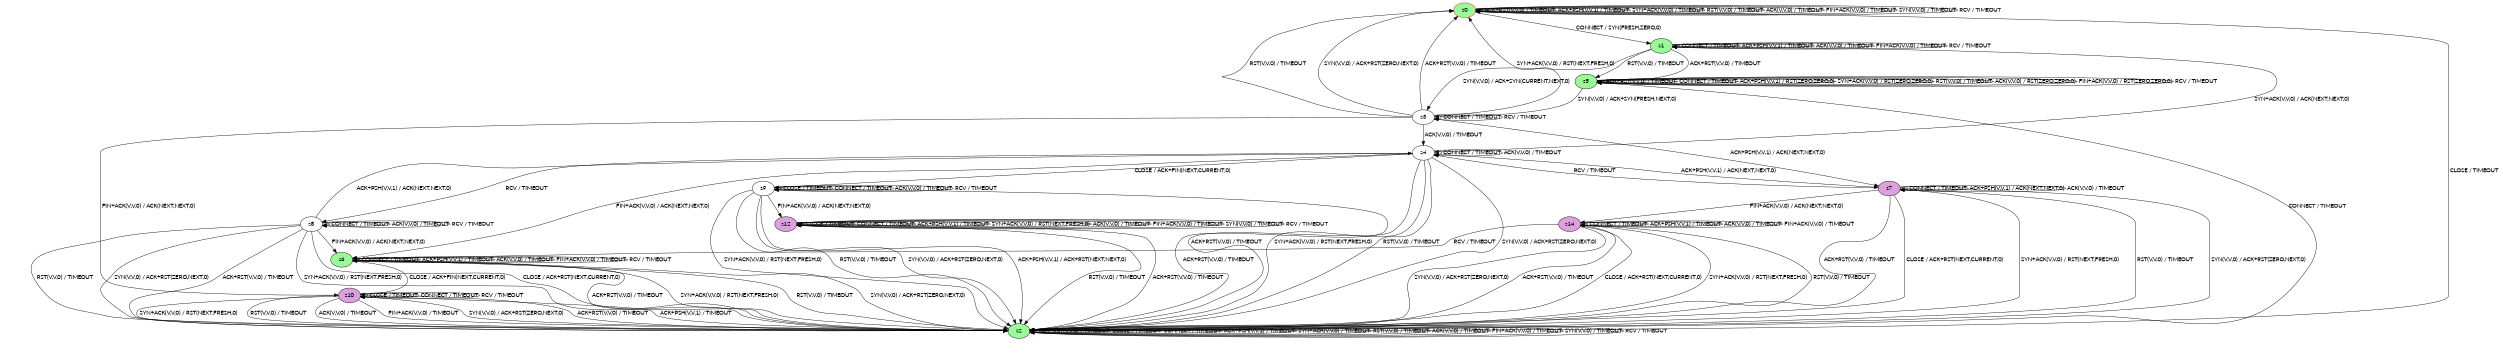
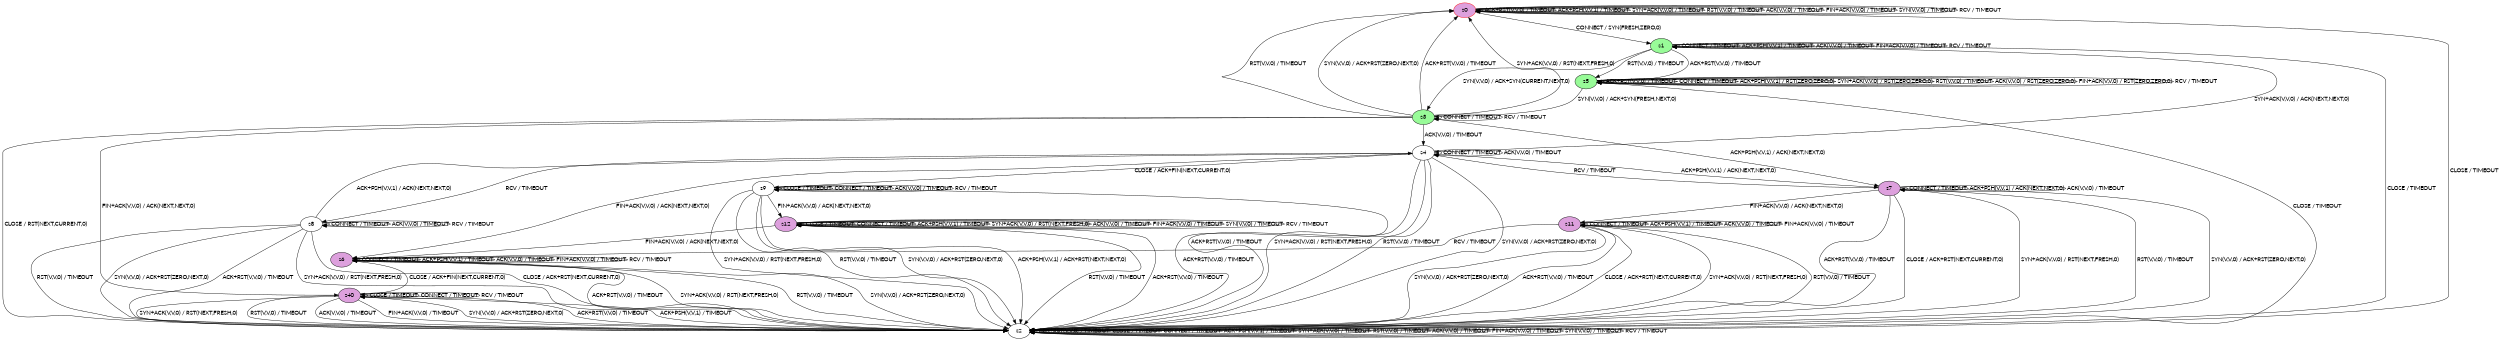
(1465, 10) -> (1465, 10)
(1423, 117) -> (1423, 117)
none -> (128, 136)
(2317, 206) -> (2317, 206)
(1570, 224) -> (1570, 224)
(326, 240) -> (566, 246)
(342, 260) -> (342, 260)
(349, 295) -> (349, 295)
none -> (2234, 314)
(1019, 331) -> (1019, 331)
